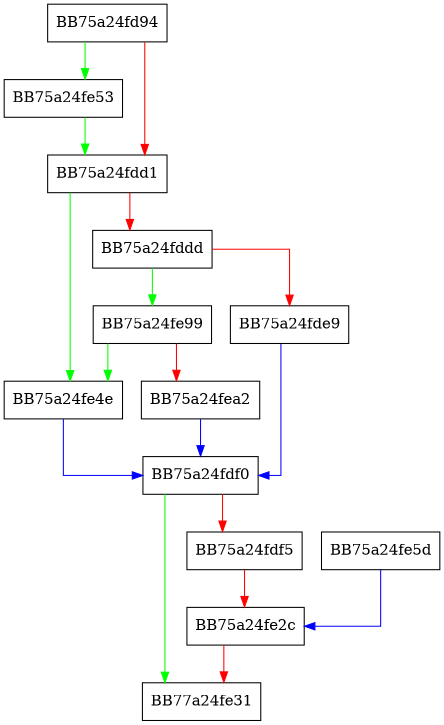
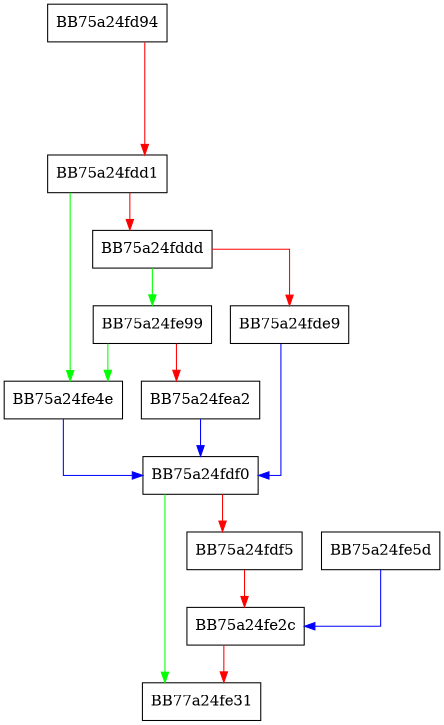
(63, 98) -> none
